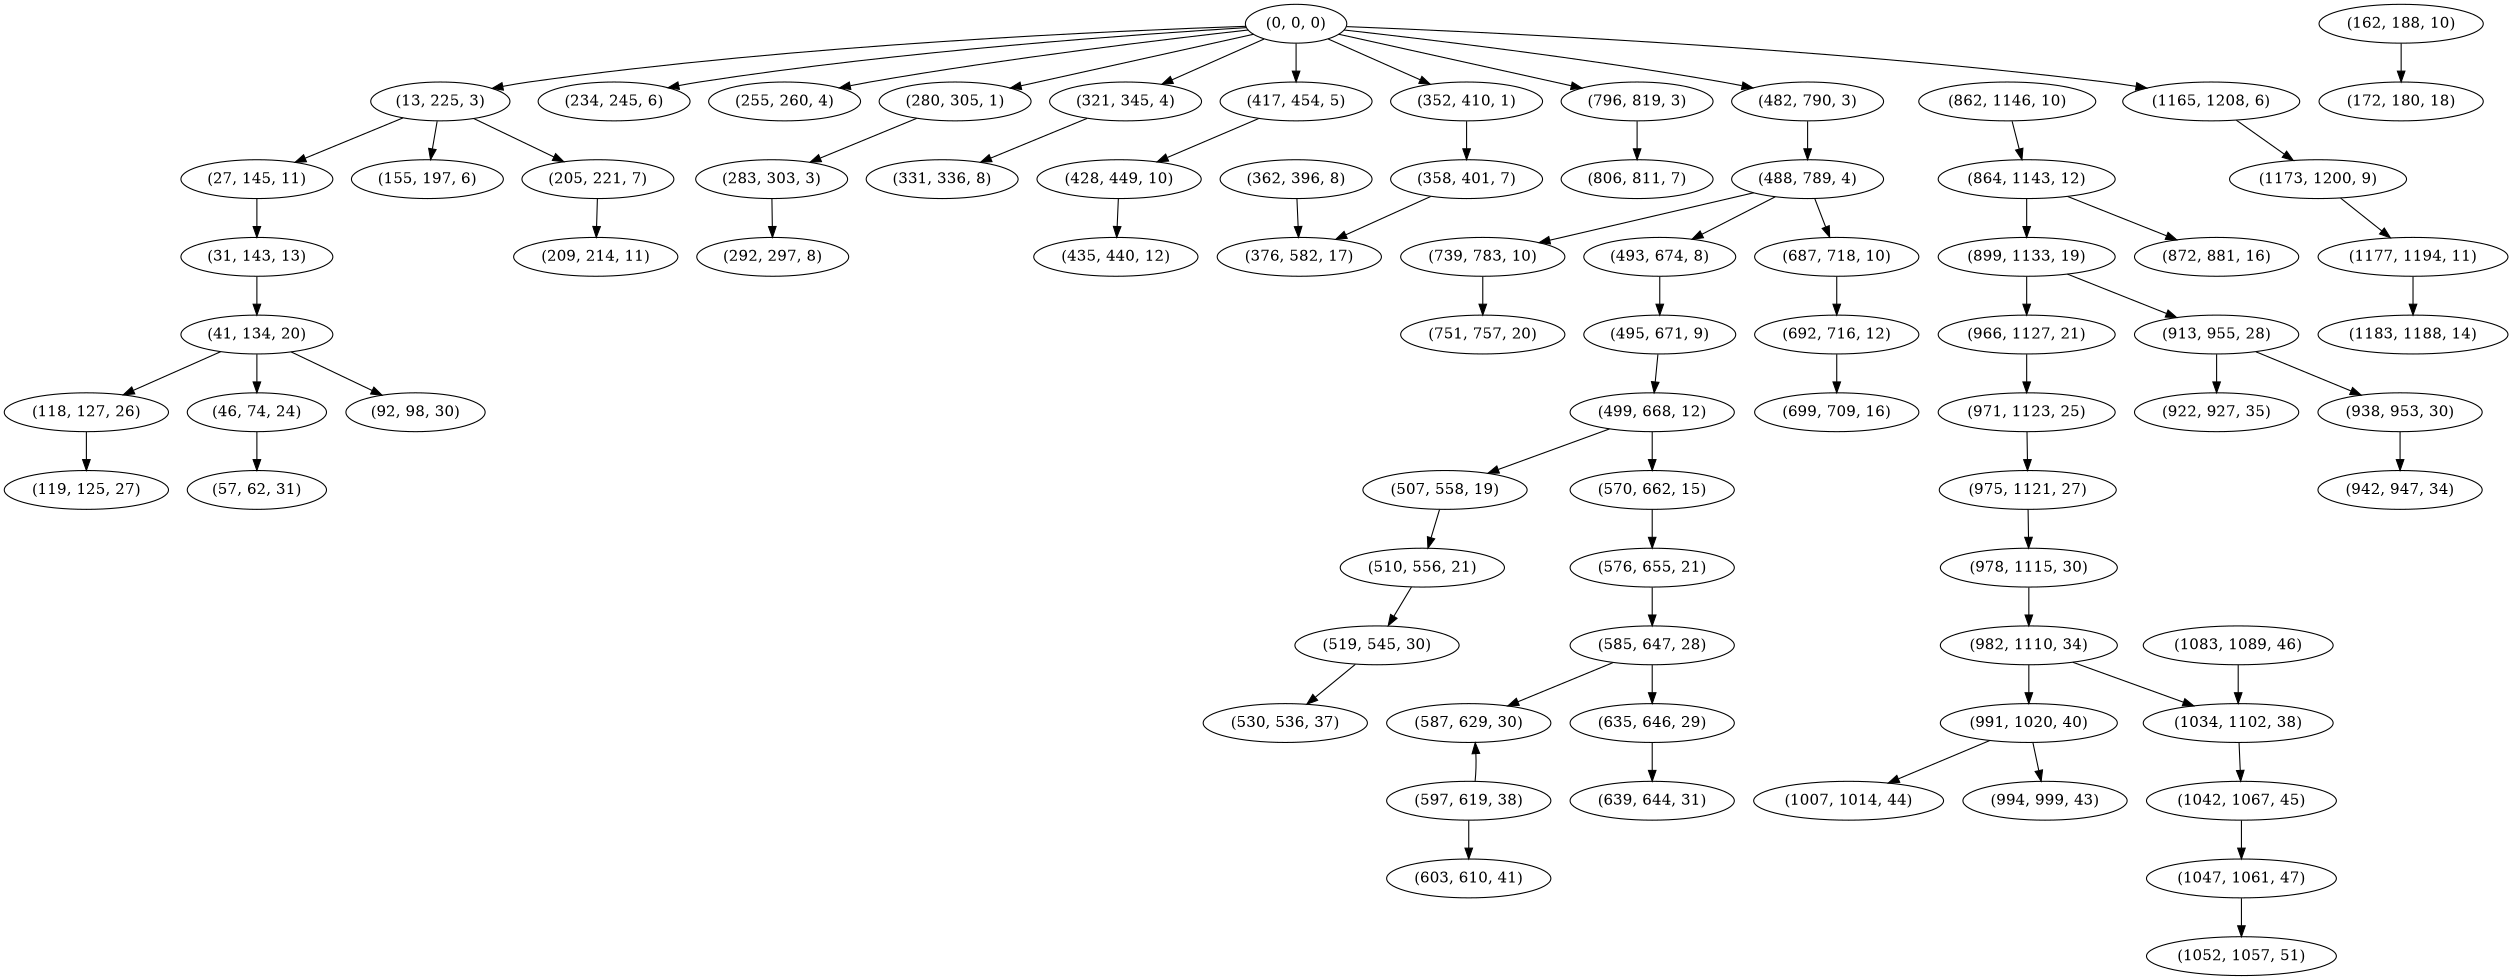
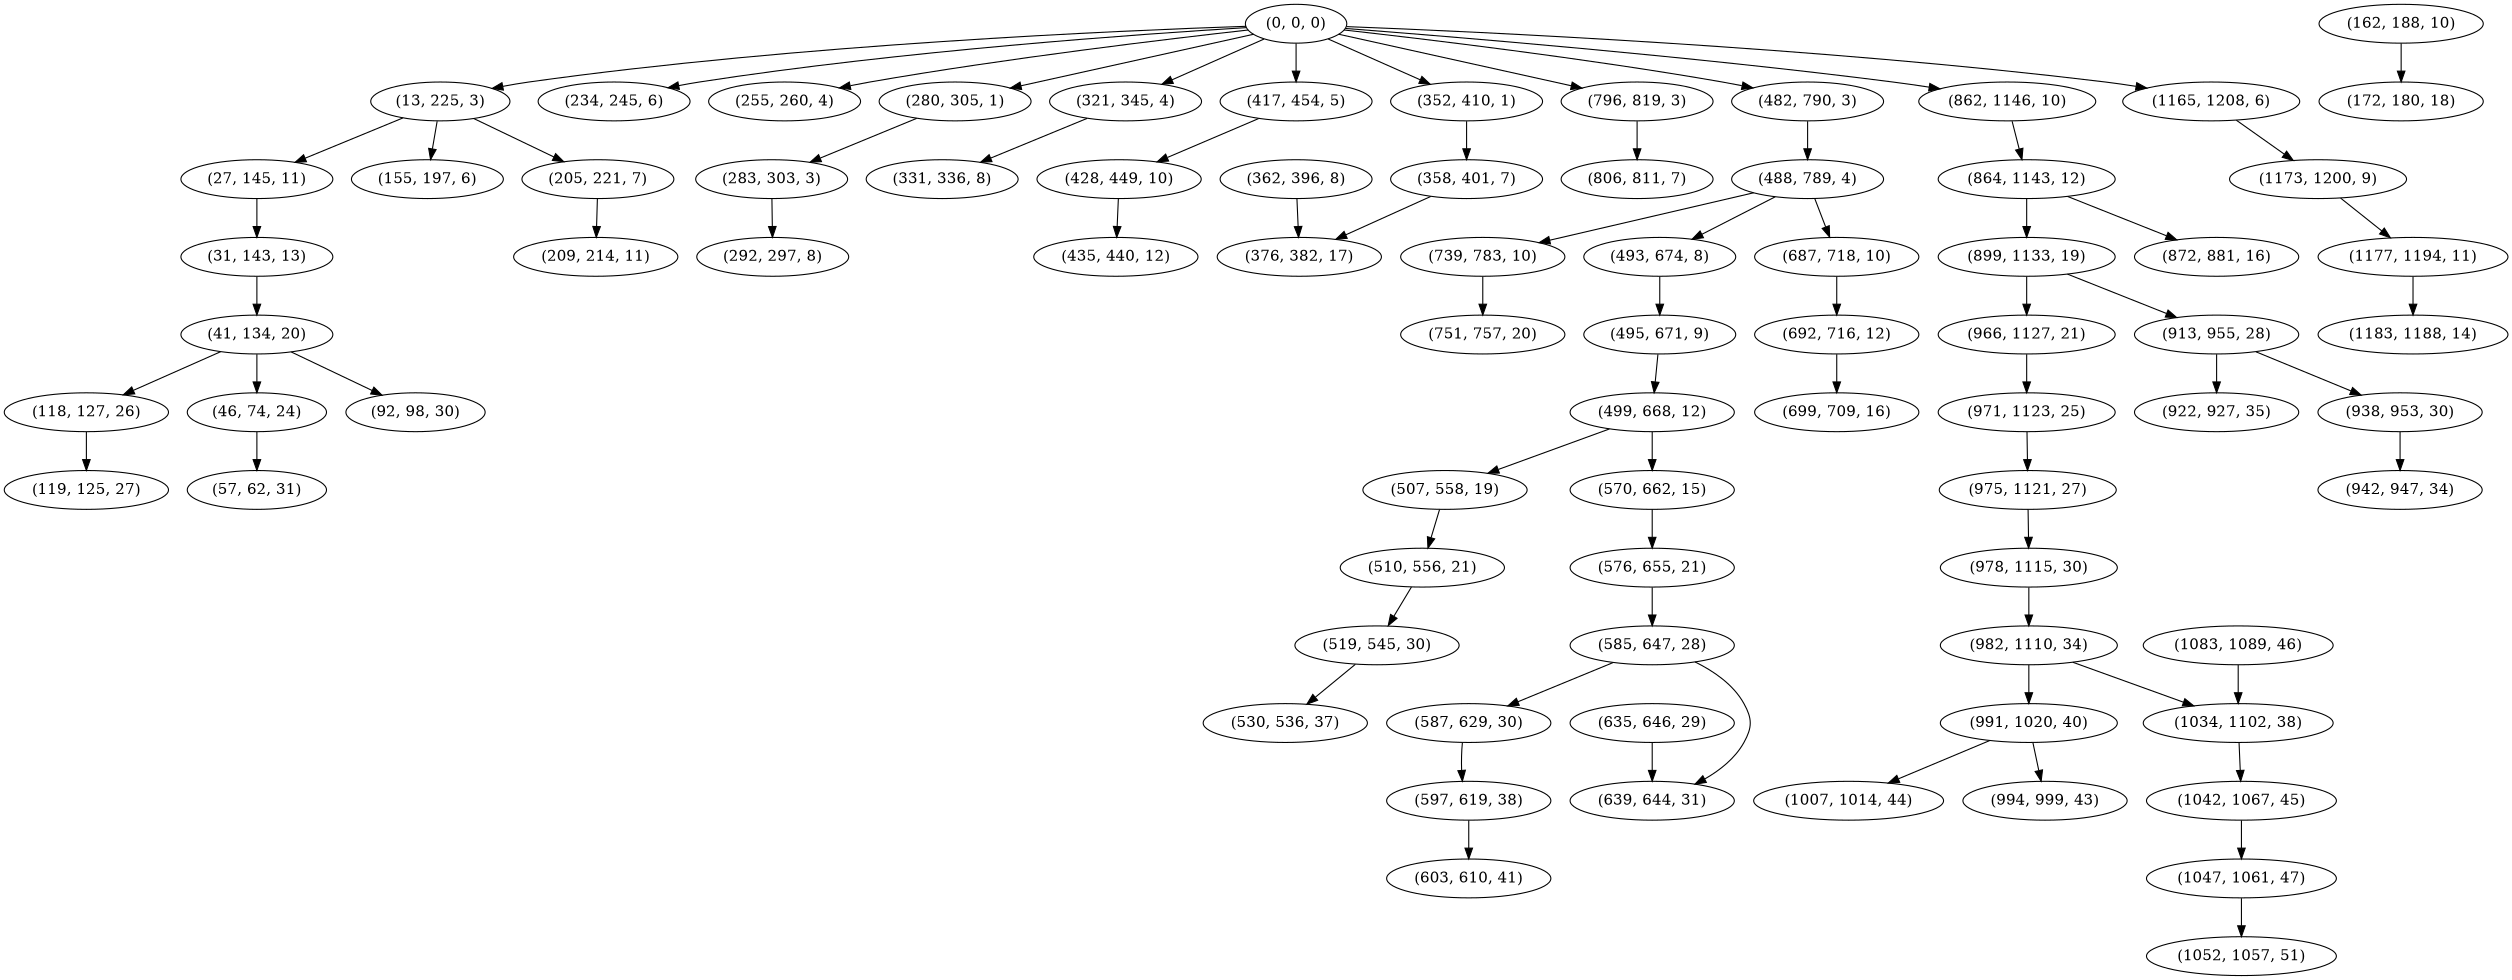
none -> (1638, 54)
(1299, 257) -> (1299, 257)
(1652, 679) -> (1750, 718)
(1476, 767) -> (1462, 757)
